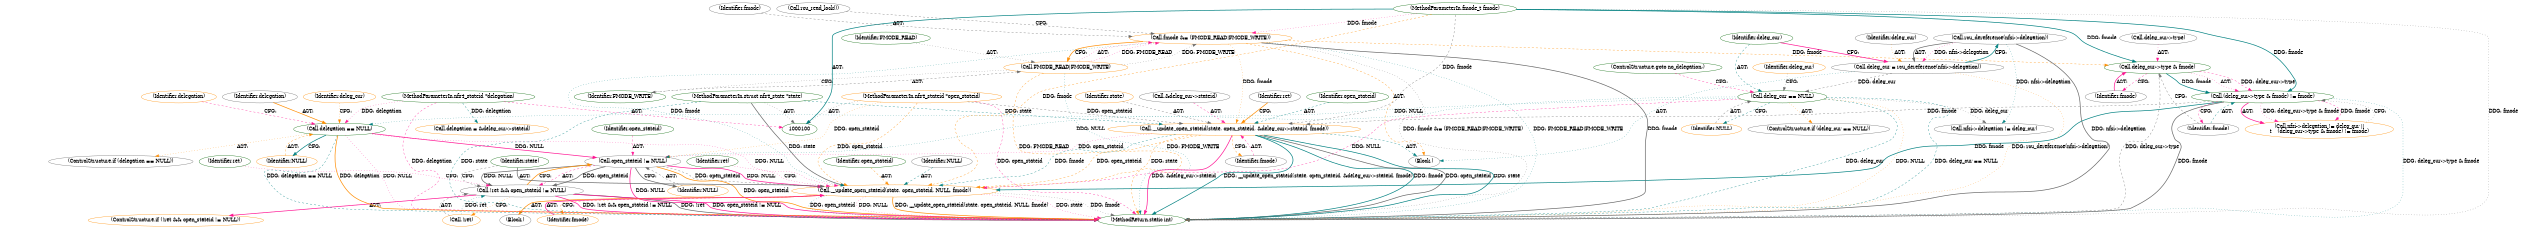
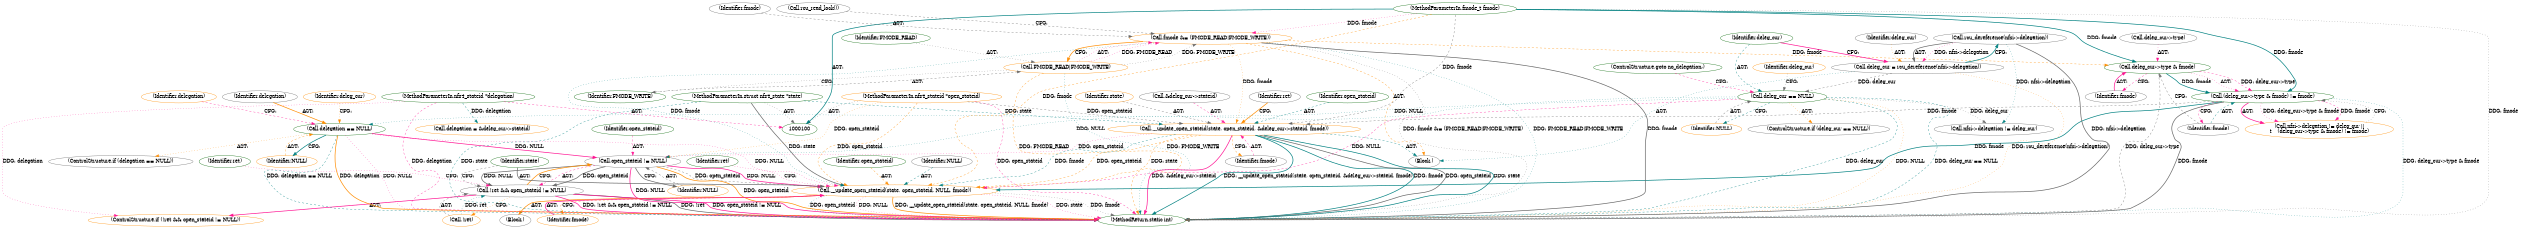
(373, 106) -> (114, 112)
